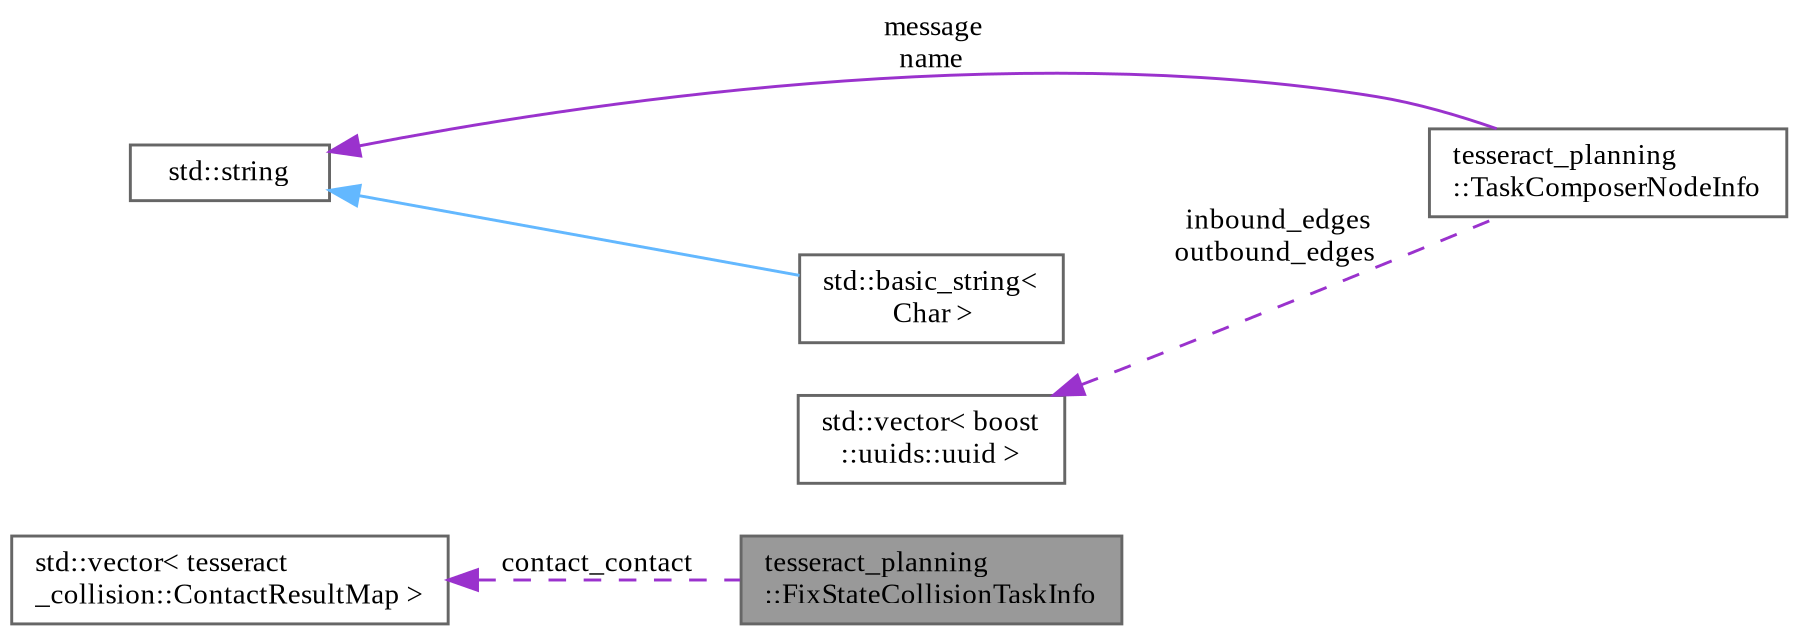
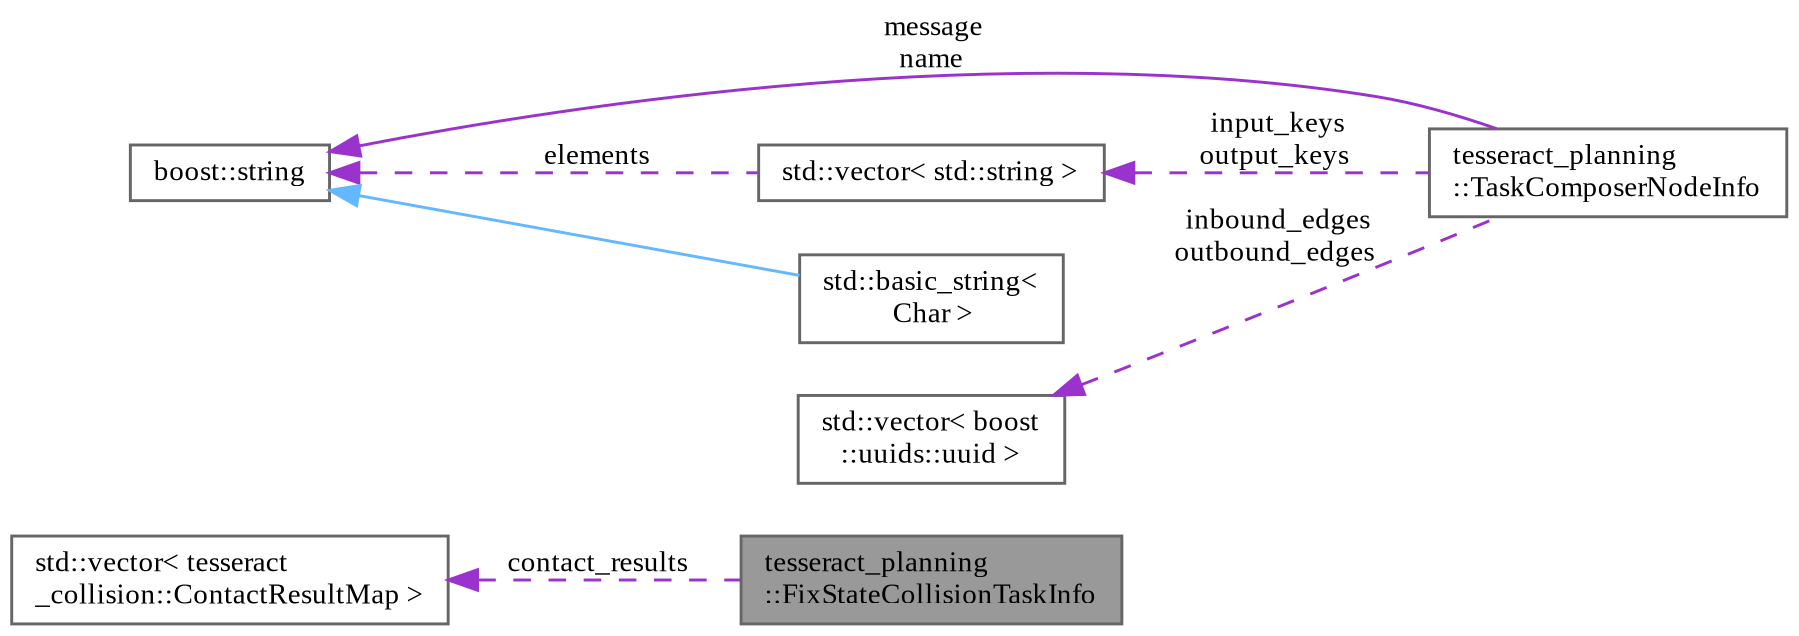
(230, 173) -> (230, 173)
none -> (931, 173)
(595, 564) -> (595, 564)
